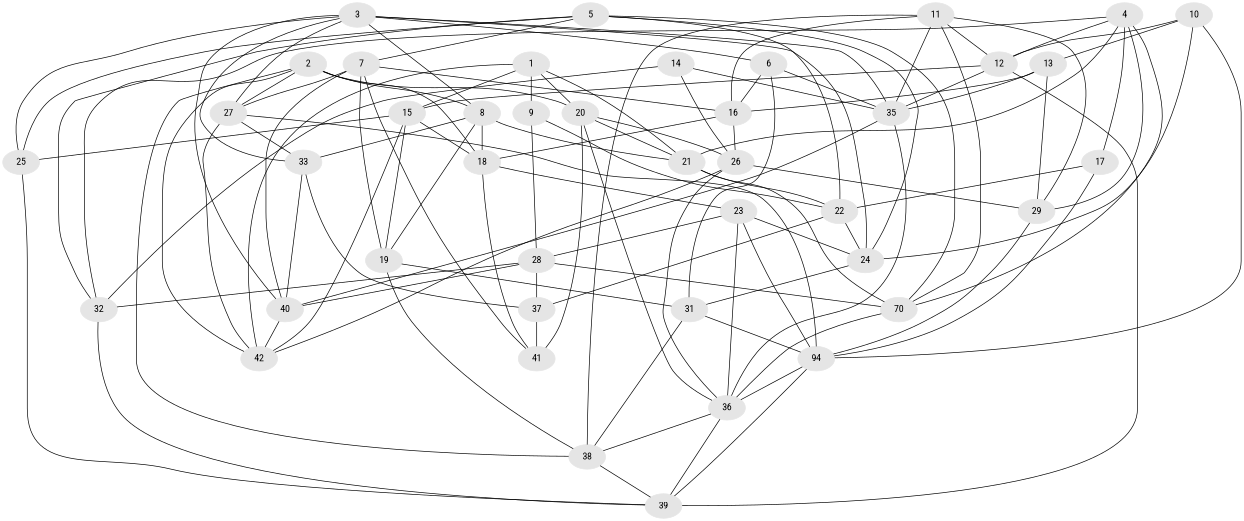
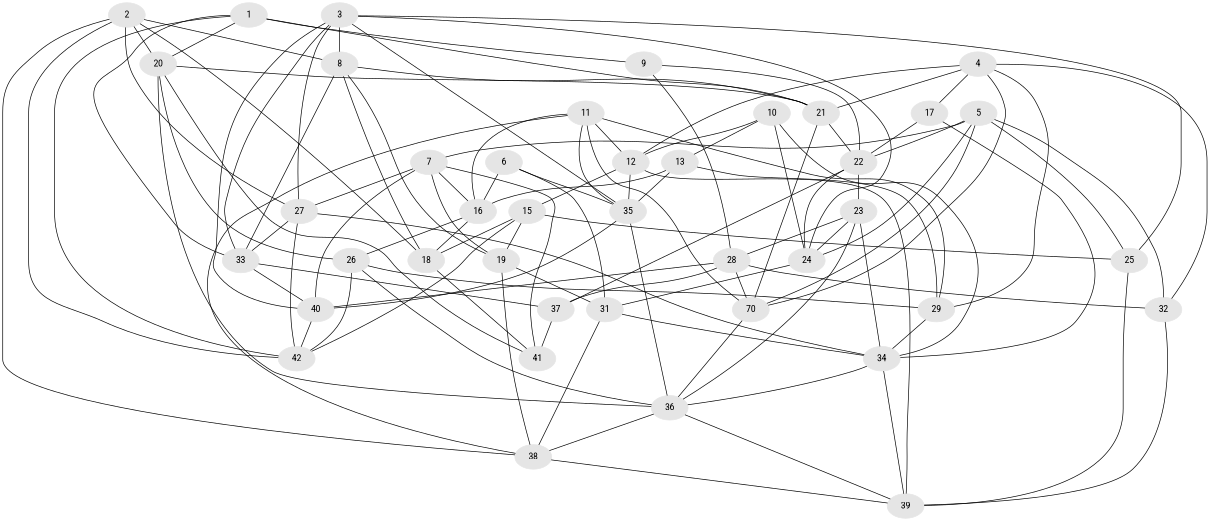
(573, 36) -> none
(676, 64) -> none
(469, 89) -> (101, 116)
(610, 188) -> (859, 193)
(816, 359) -> (882, 359)
